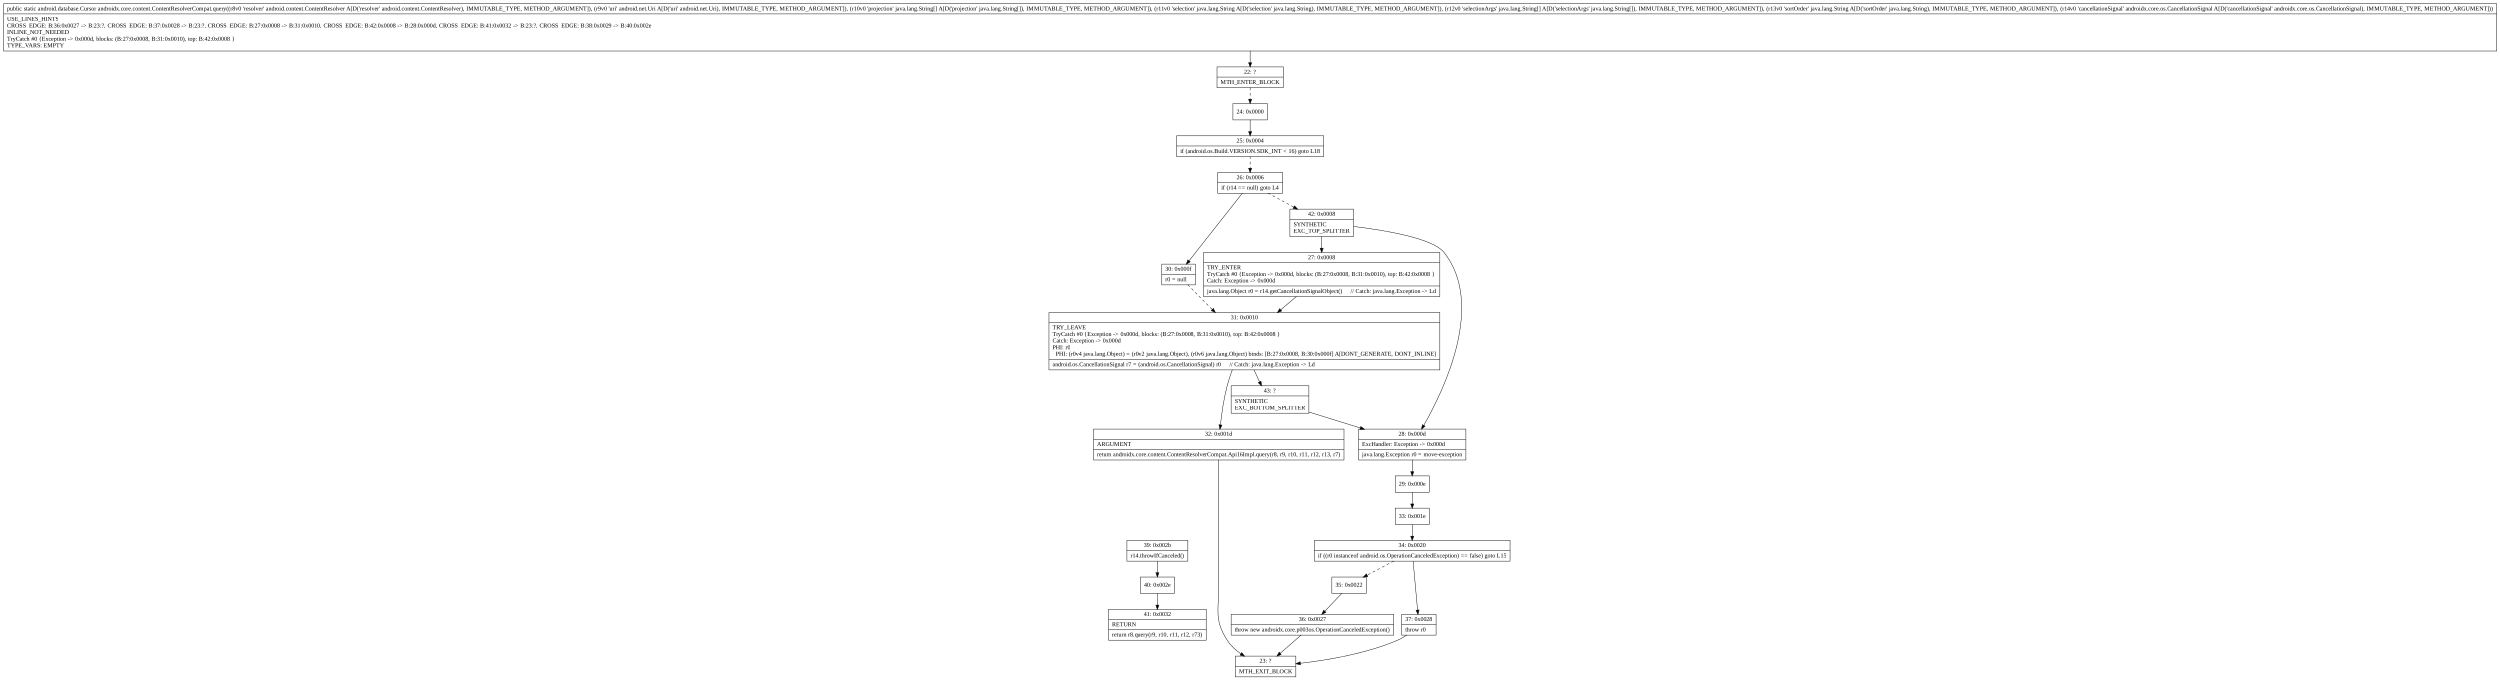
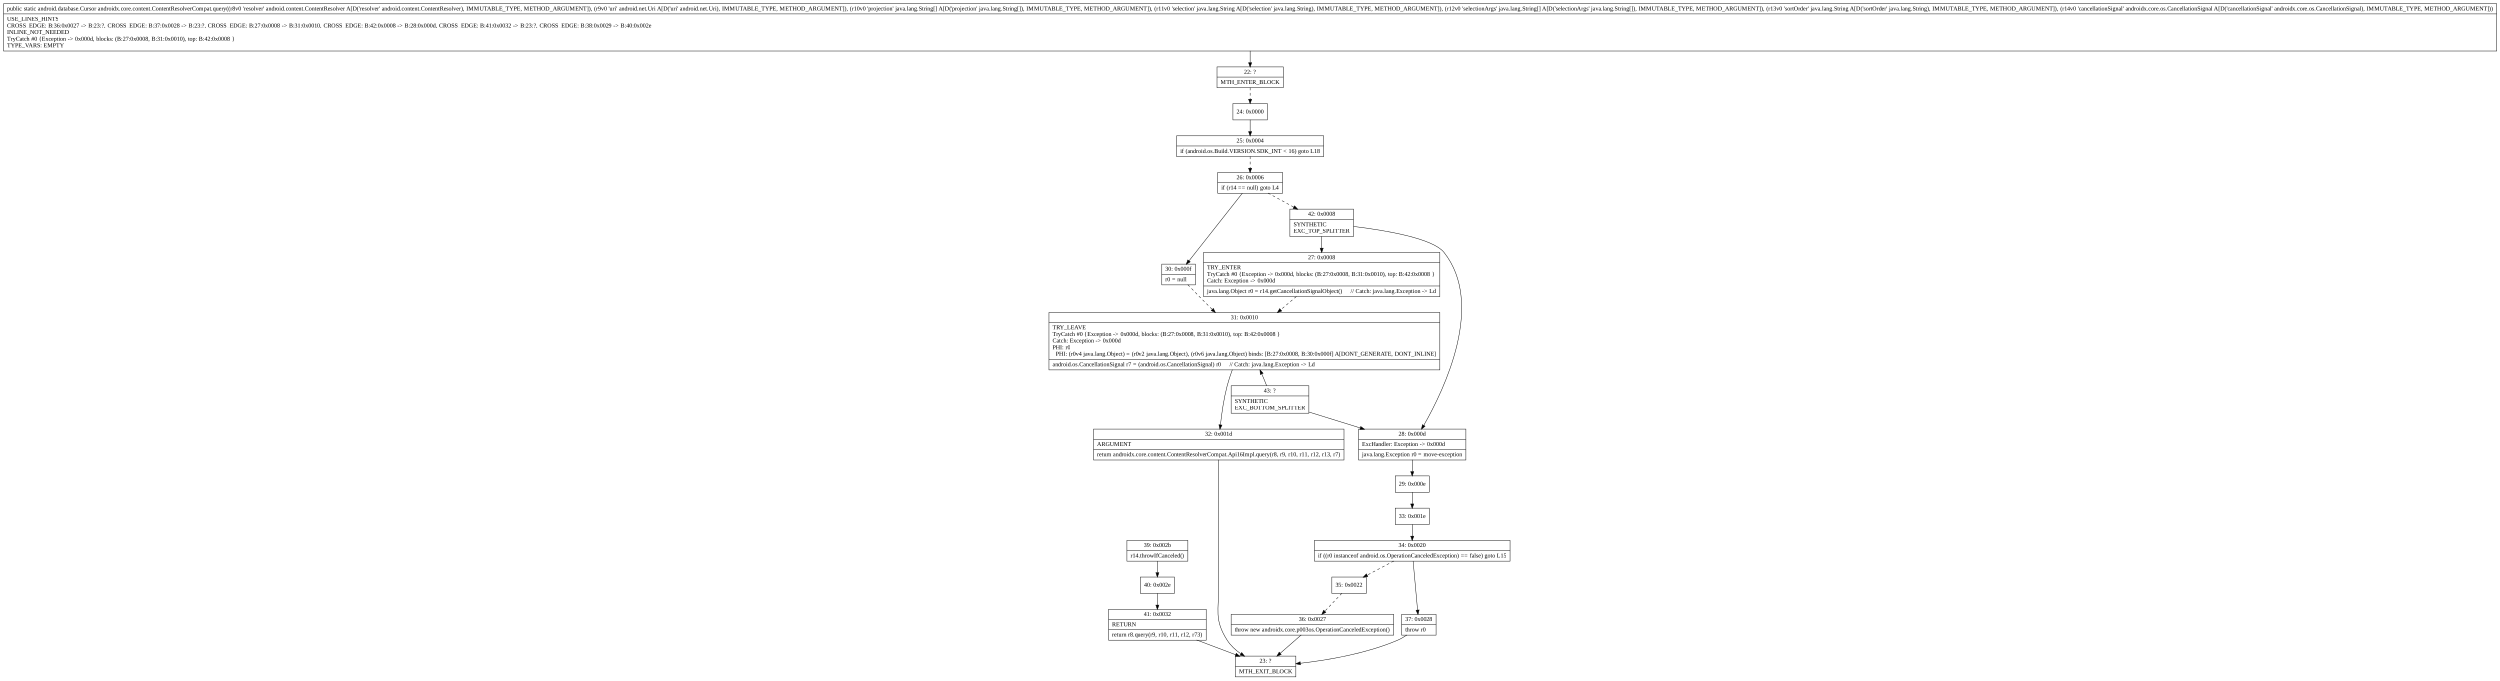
(1289, 303) -> (1289, 303)
(1257, 376) -> (1264, 380)
(1333, 602) -> (1333, 602)
none -> (1216, 647)
